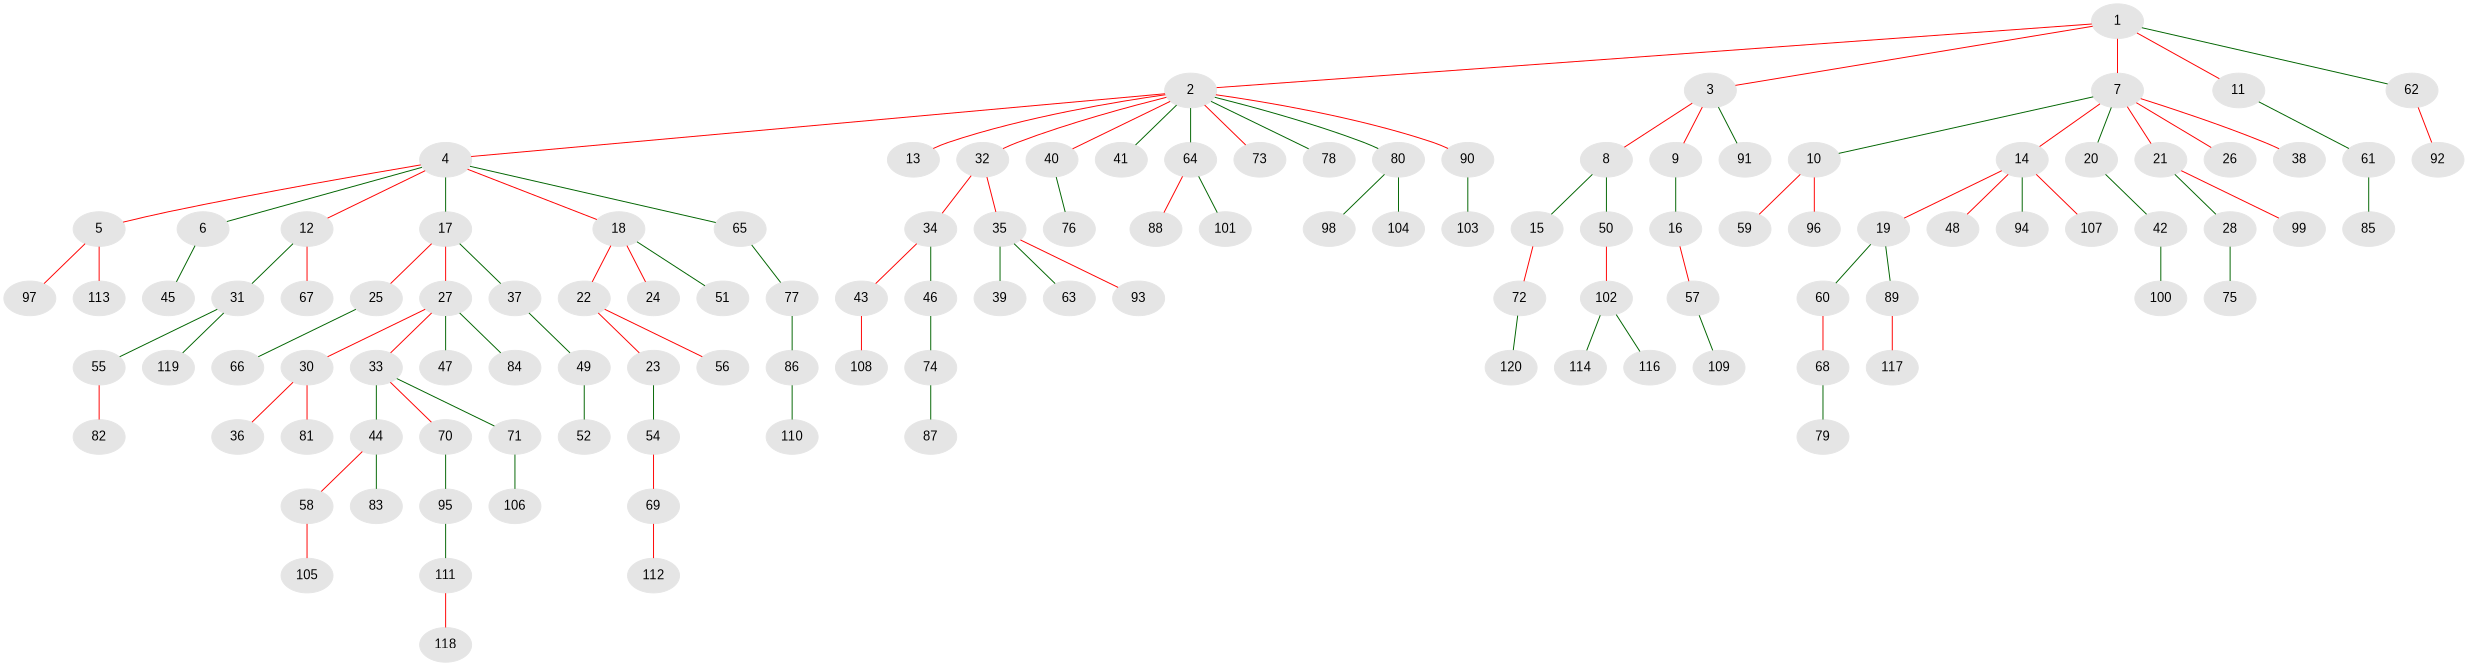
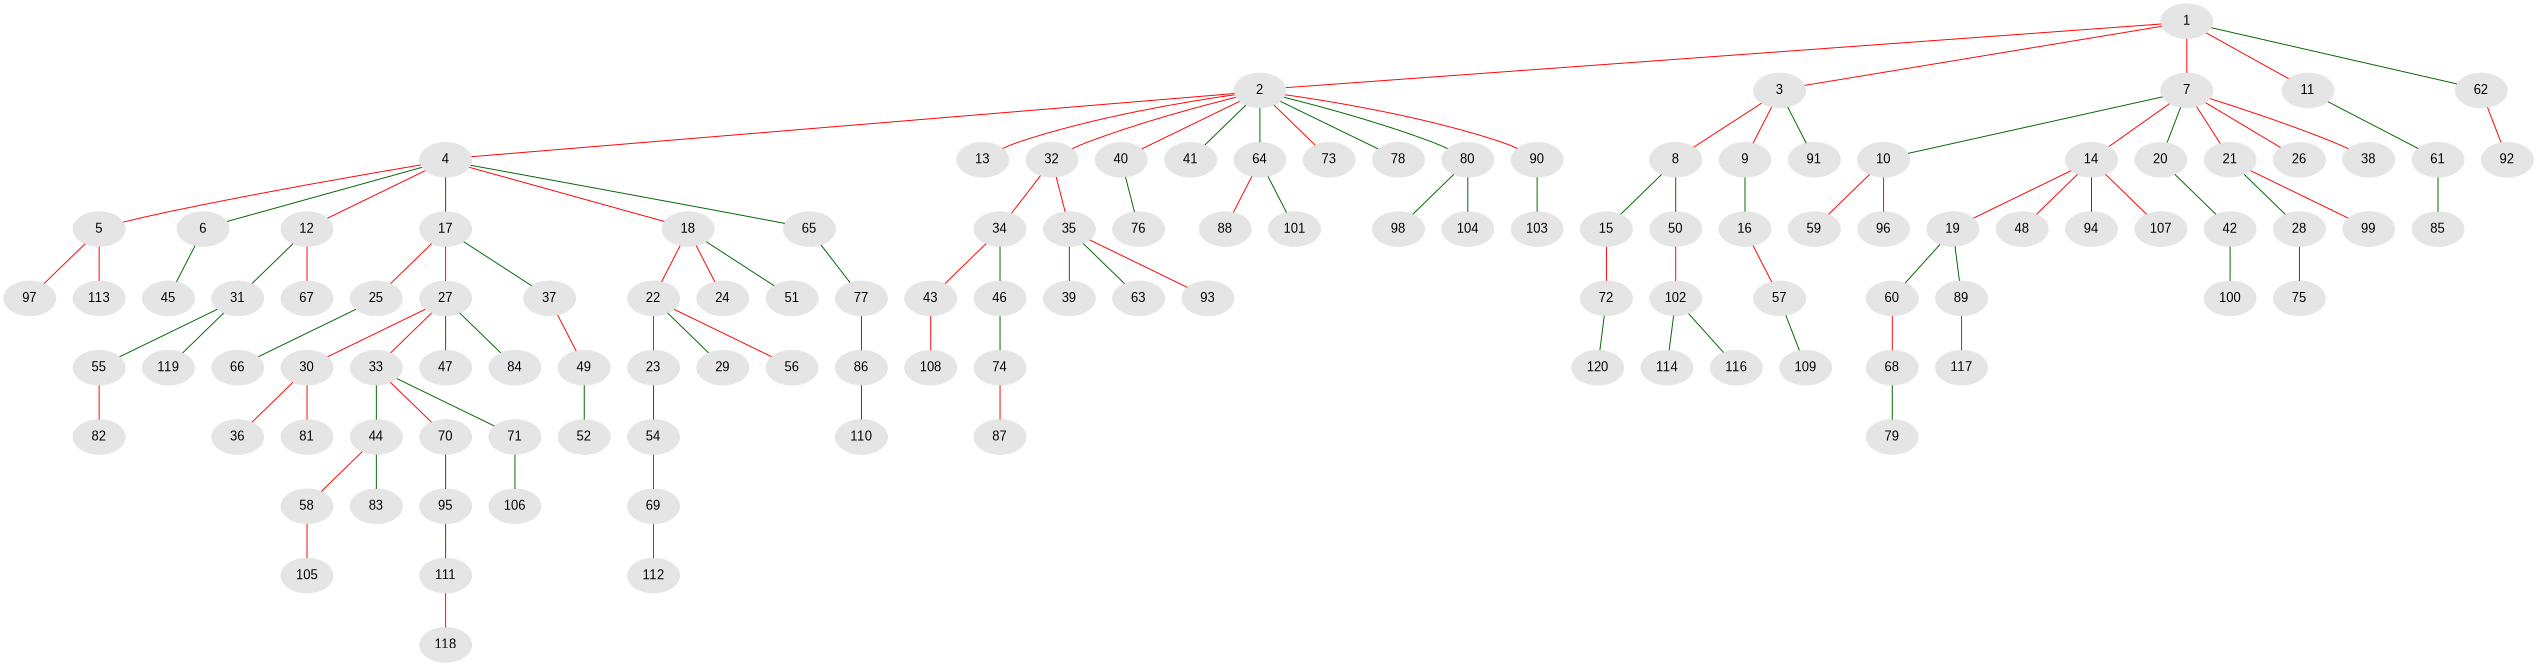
(549, 333) -> (567, 333)
none -> (723, 368)
(931, 402) -> (1000, 402)
